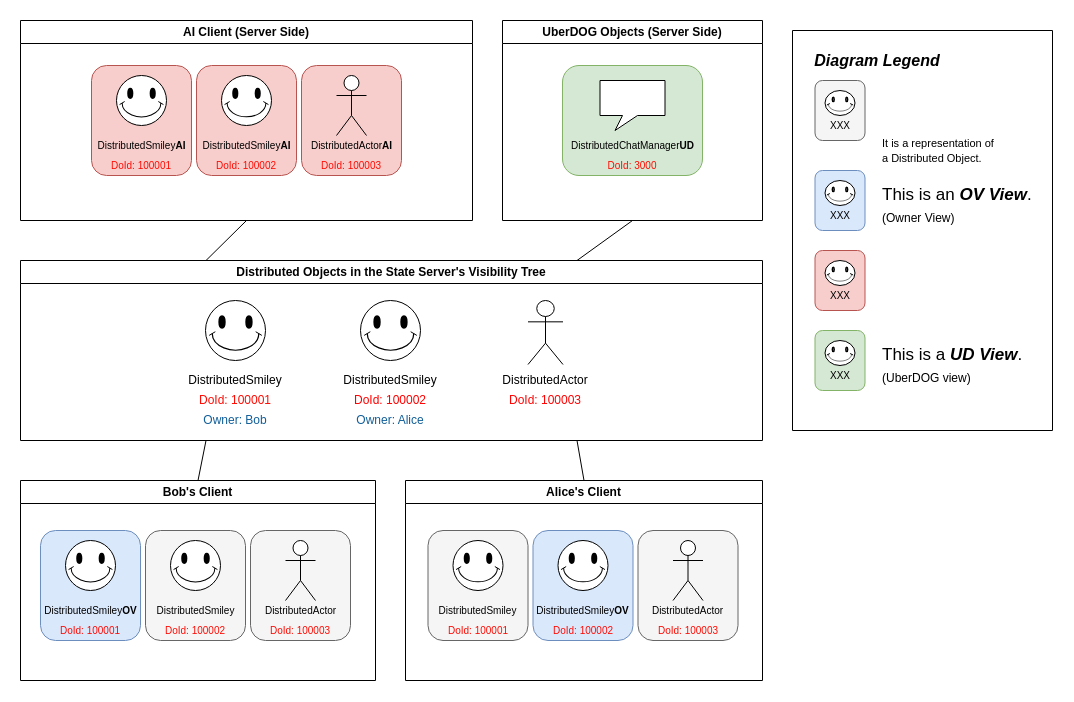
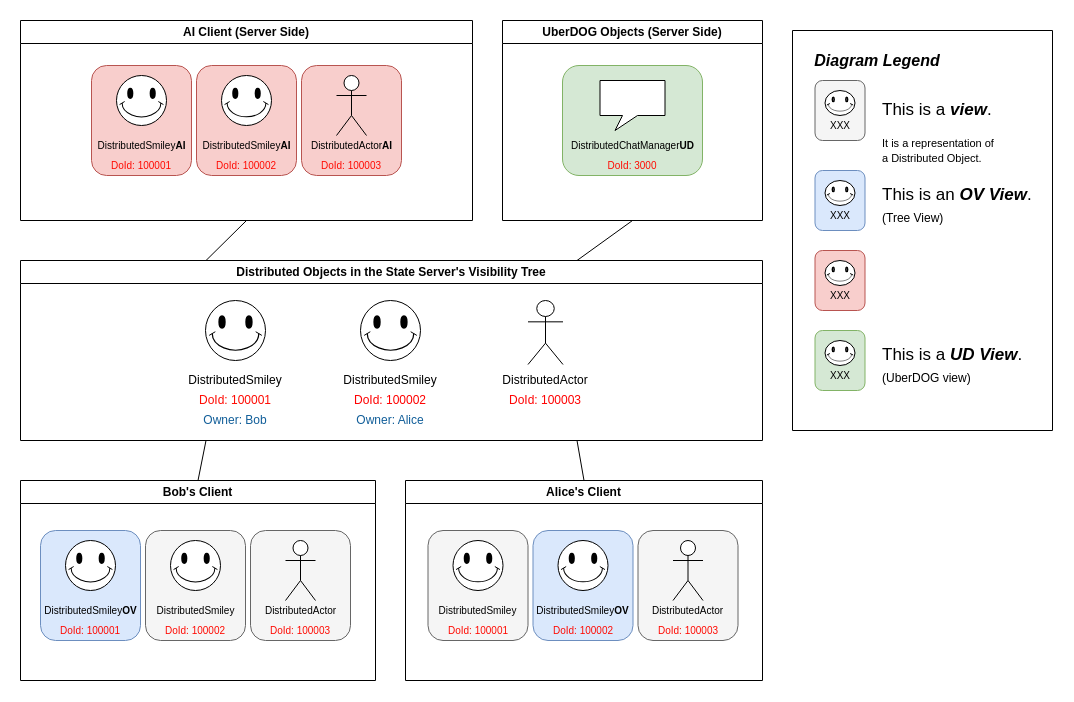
none -> (945, 111)
(920, 219) -> (916, 219)
